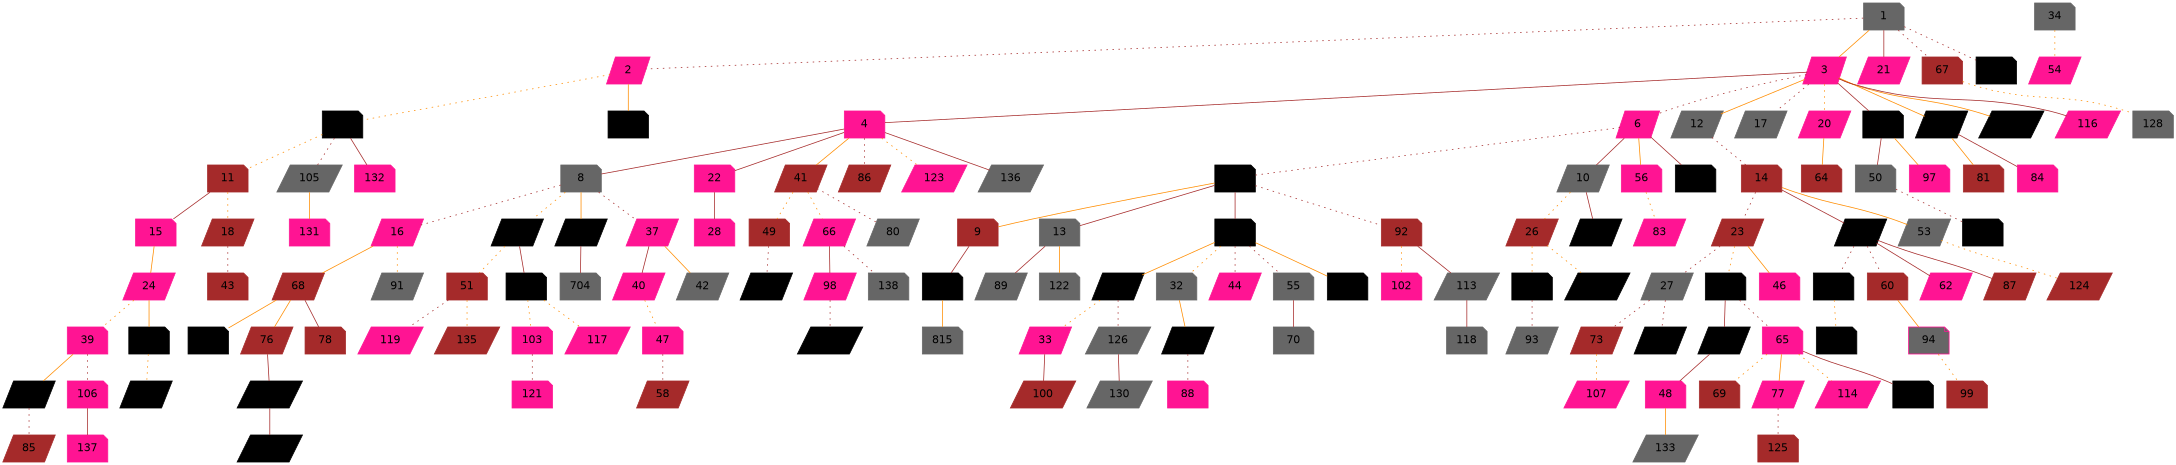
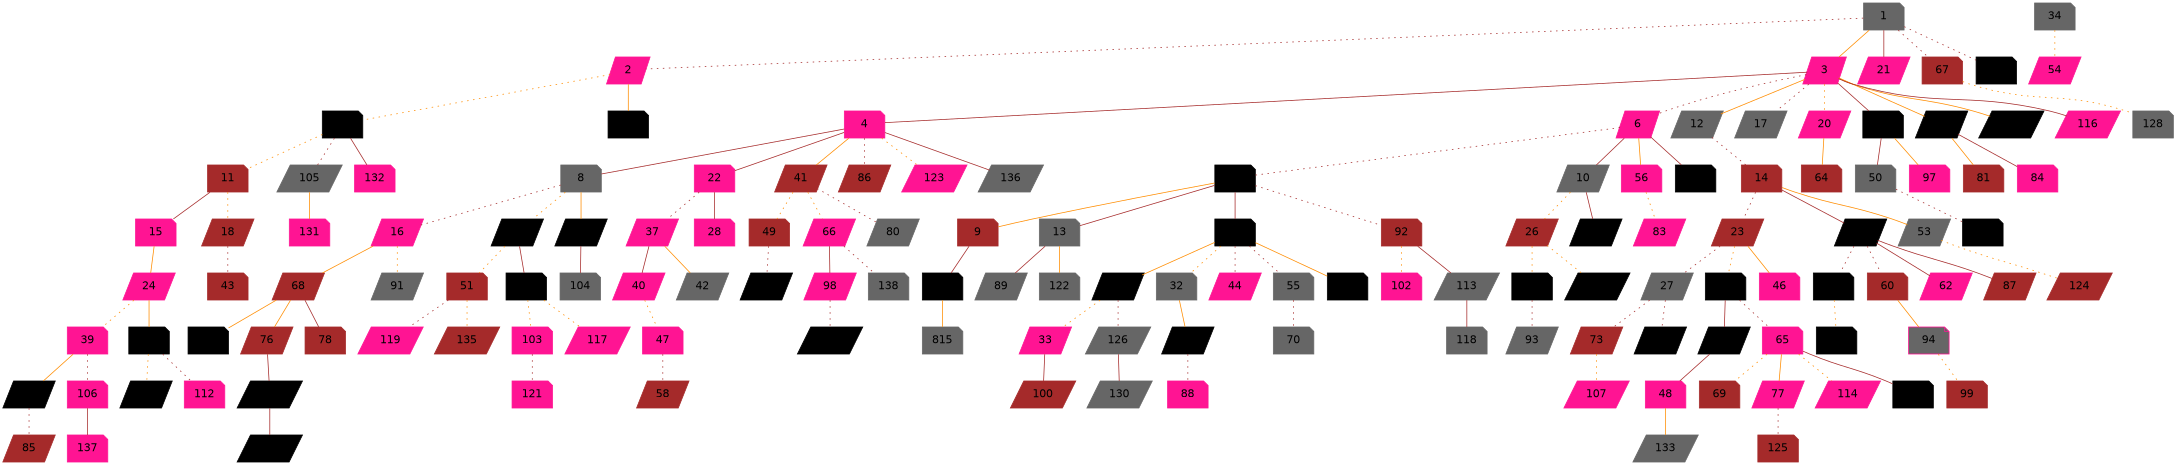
(618, 206) -> (683, 206)
(580, 286) -> (580, 286)
(1294, 314) -> (1294, 314)
none -> (205, 394)
